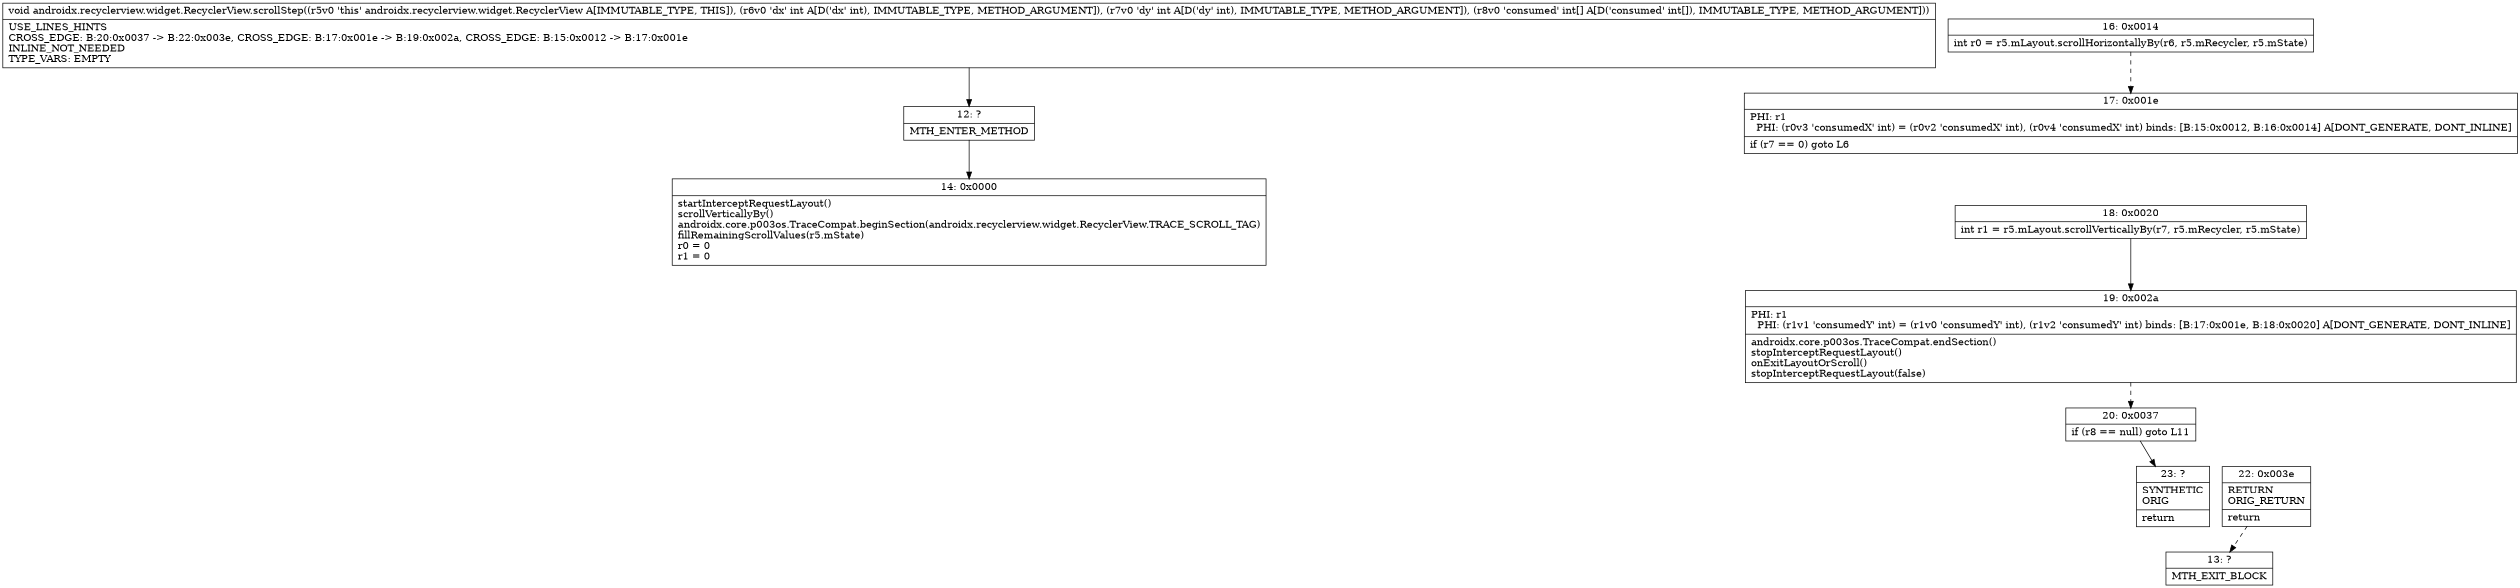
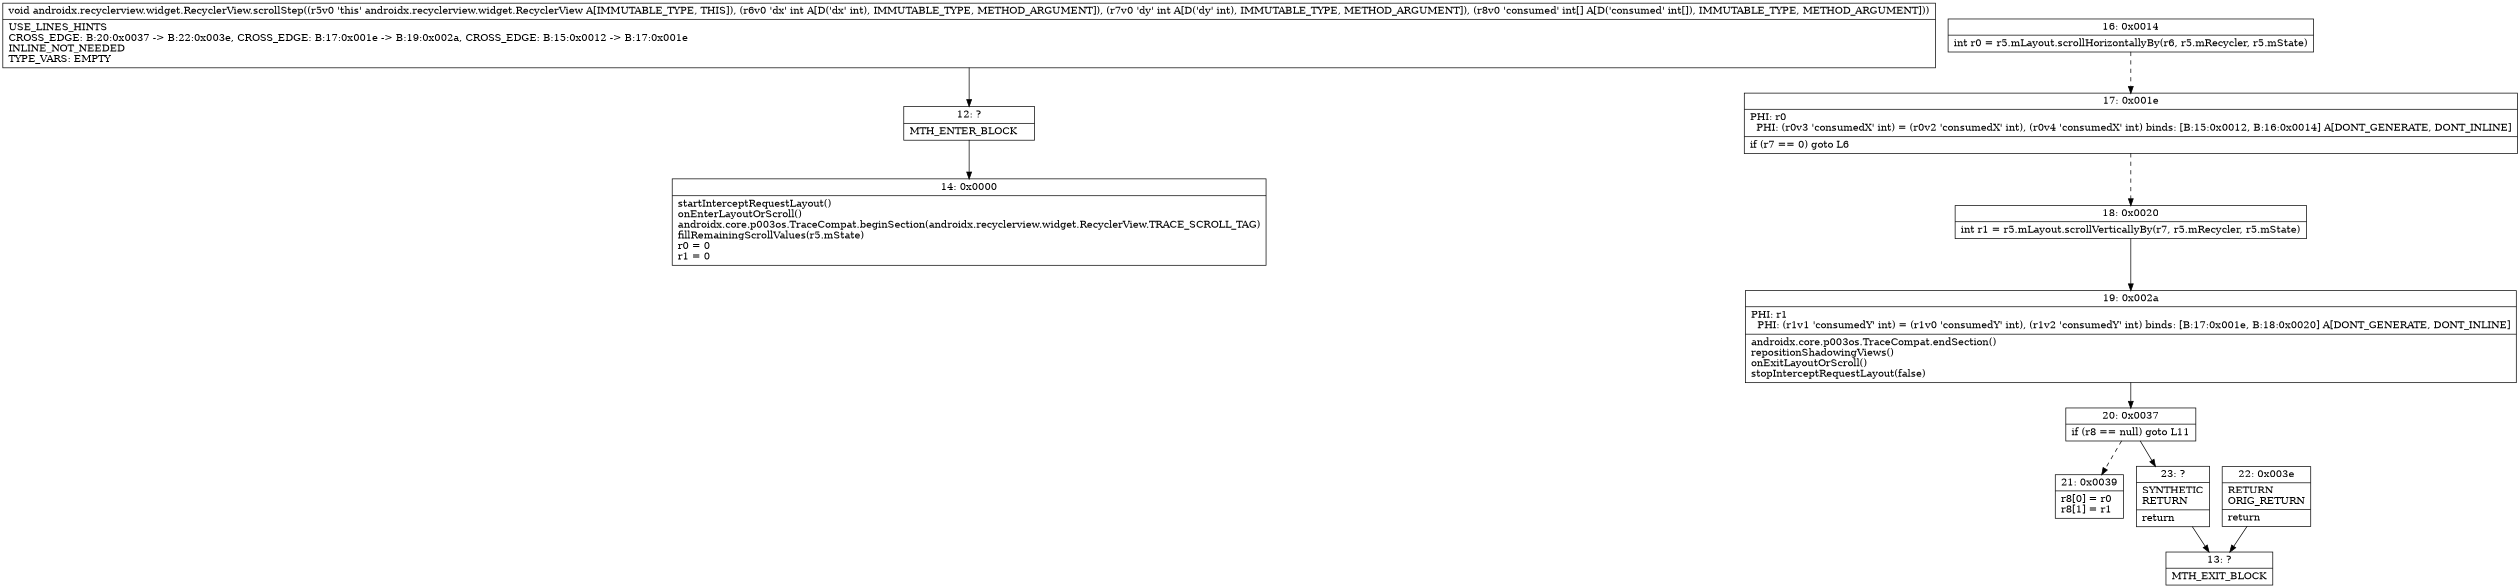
(1770, 117) -> (1770, 117)
(969, 131) -> (964, 131)
none -> (2131, 176)
(726, 214) -> (740, 214)
(1827, 353) -> (1823, 353)
(2131, 392) -> (2131, 392)
none -> (2089, 497)
(2156, 501) -> (2165, 501)
none -> (2199, 536)
(2240, 536) -> (2240, 536)
